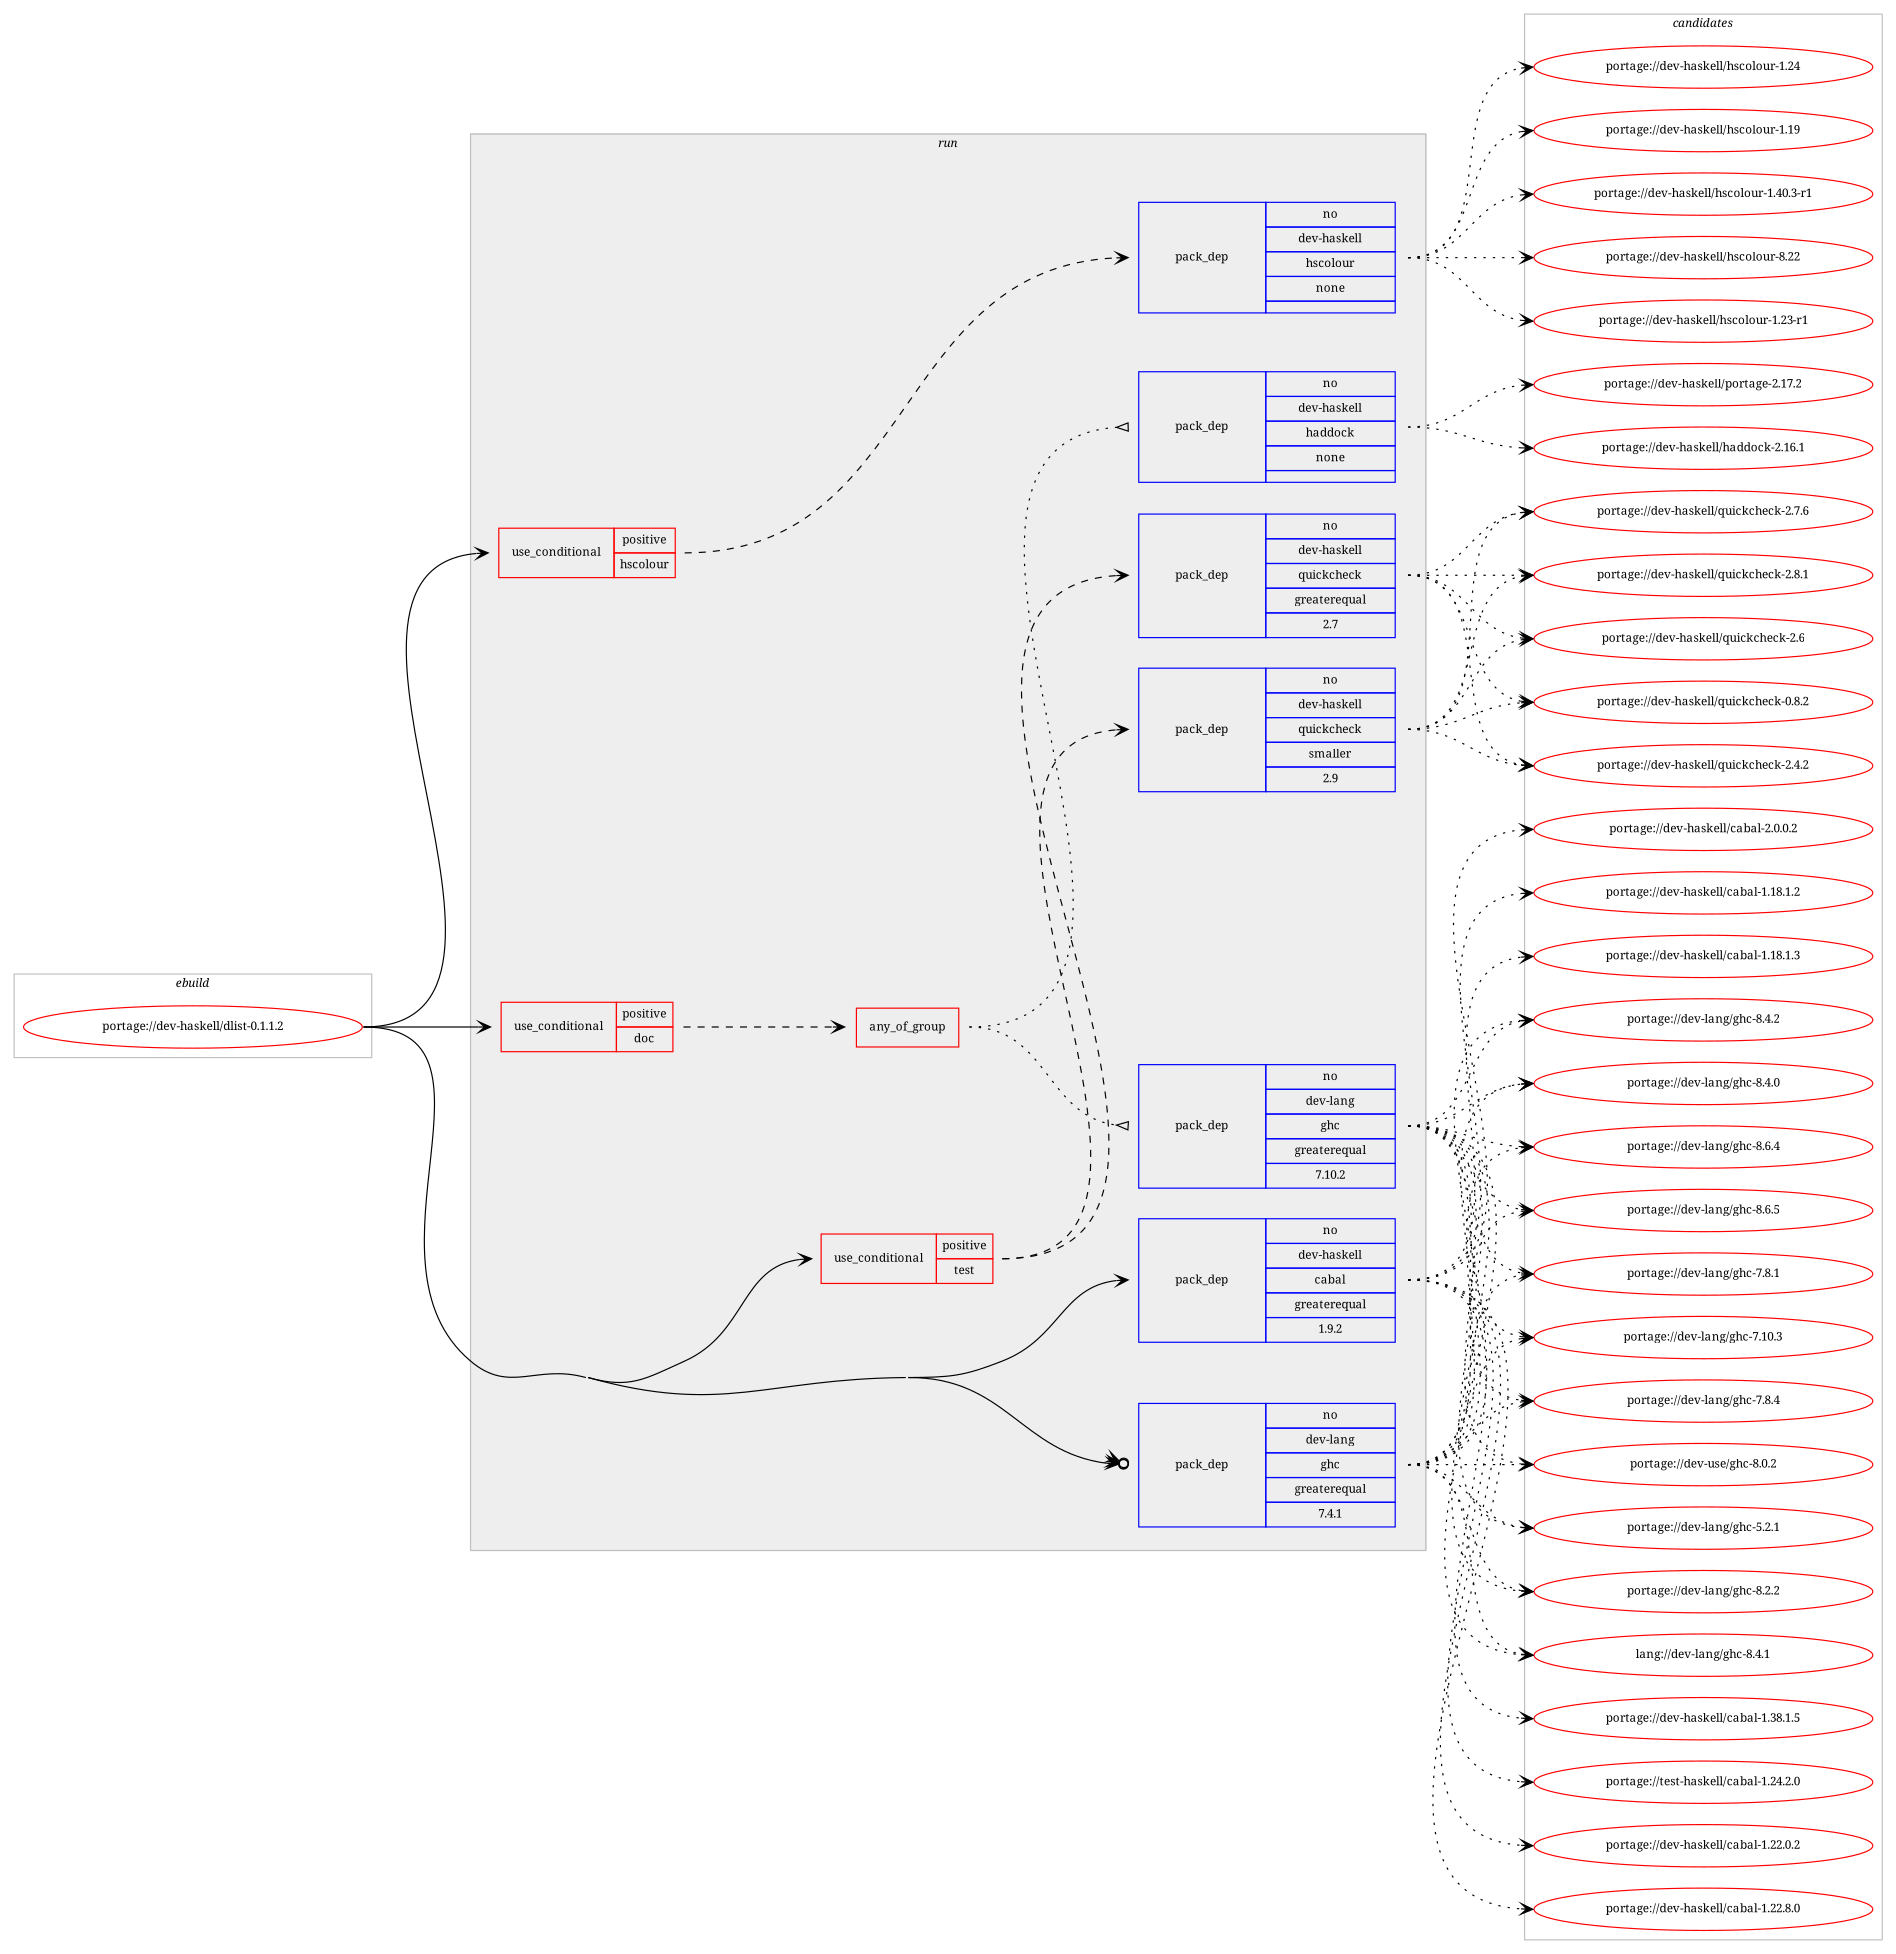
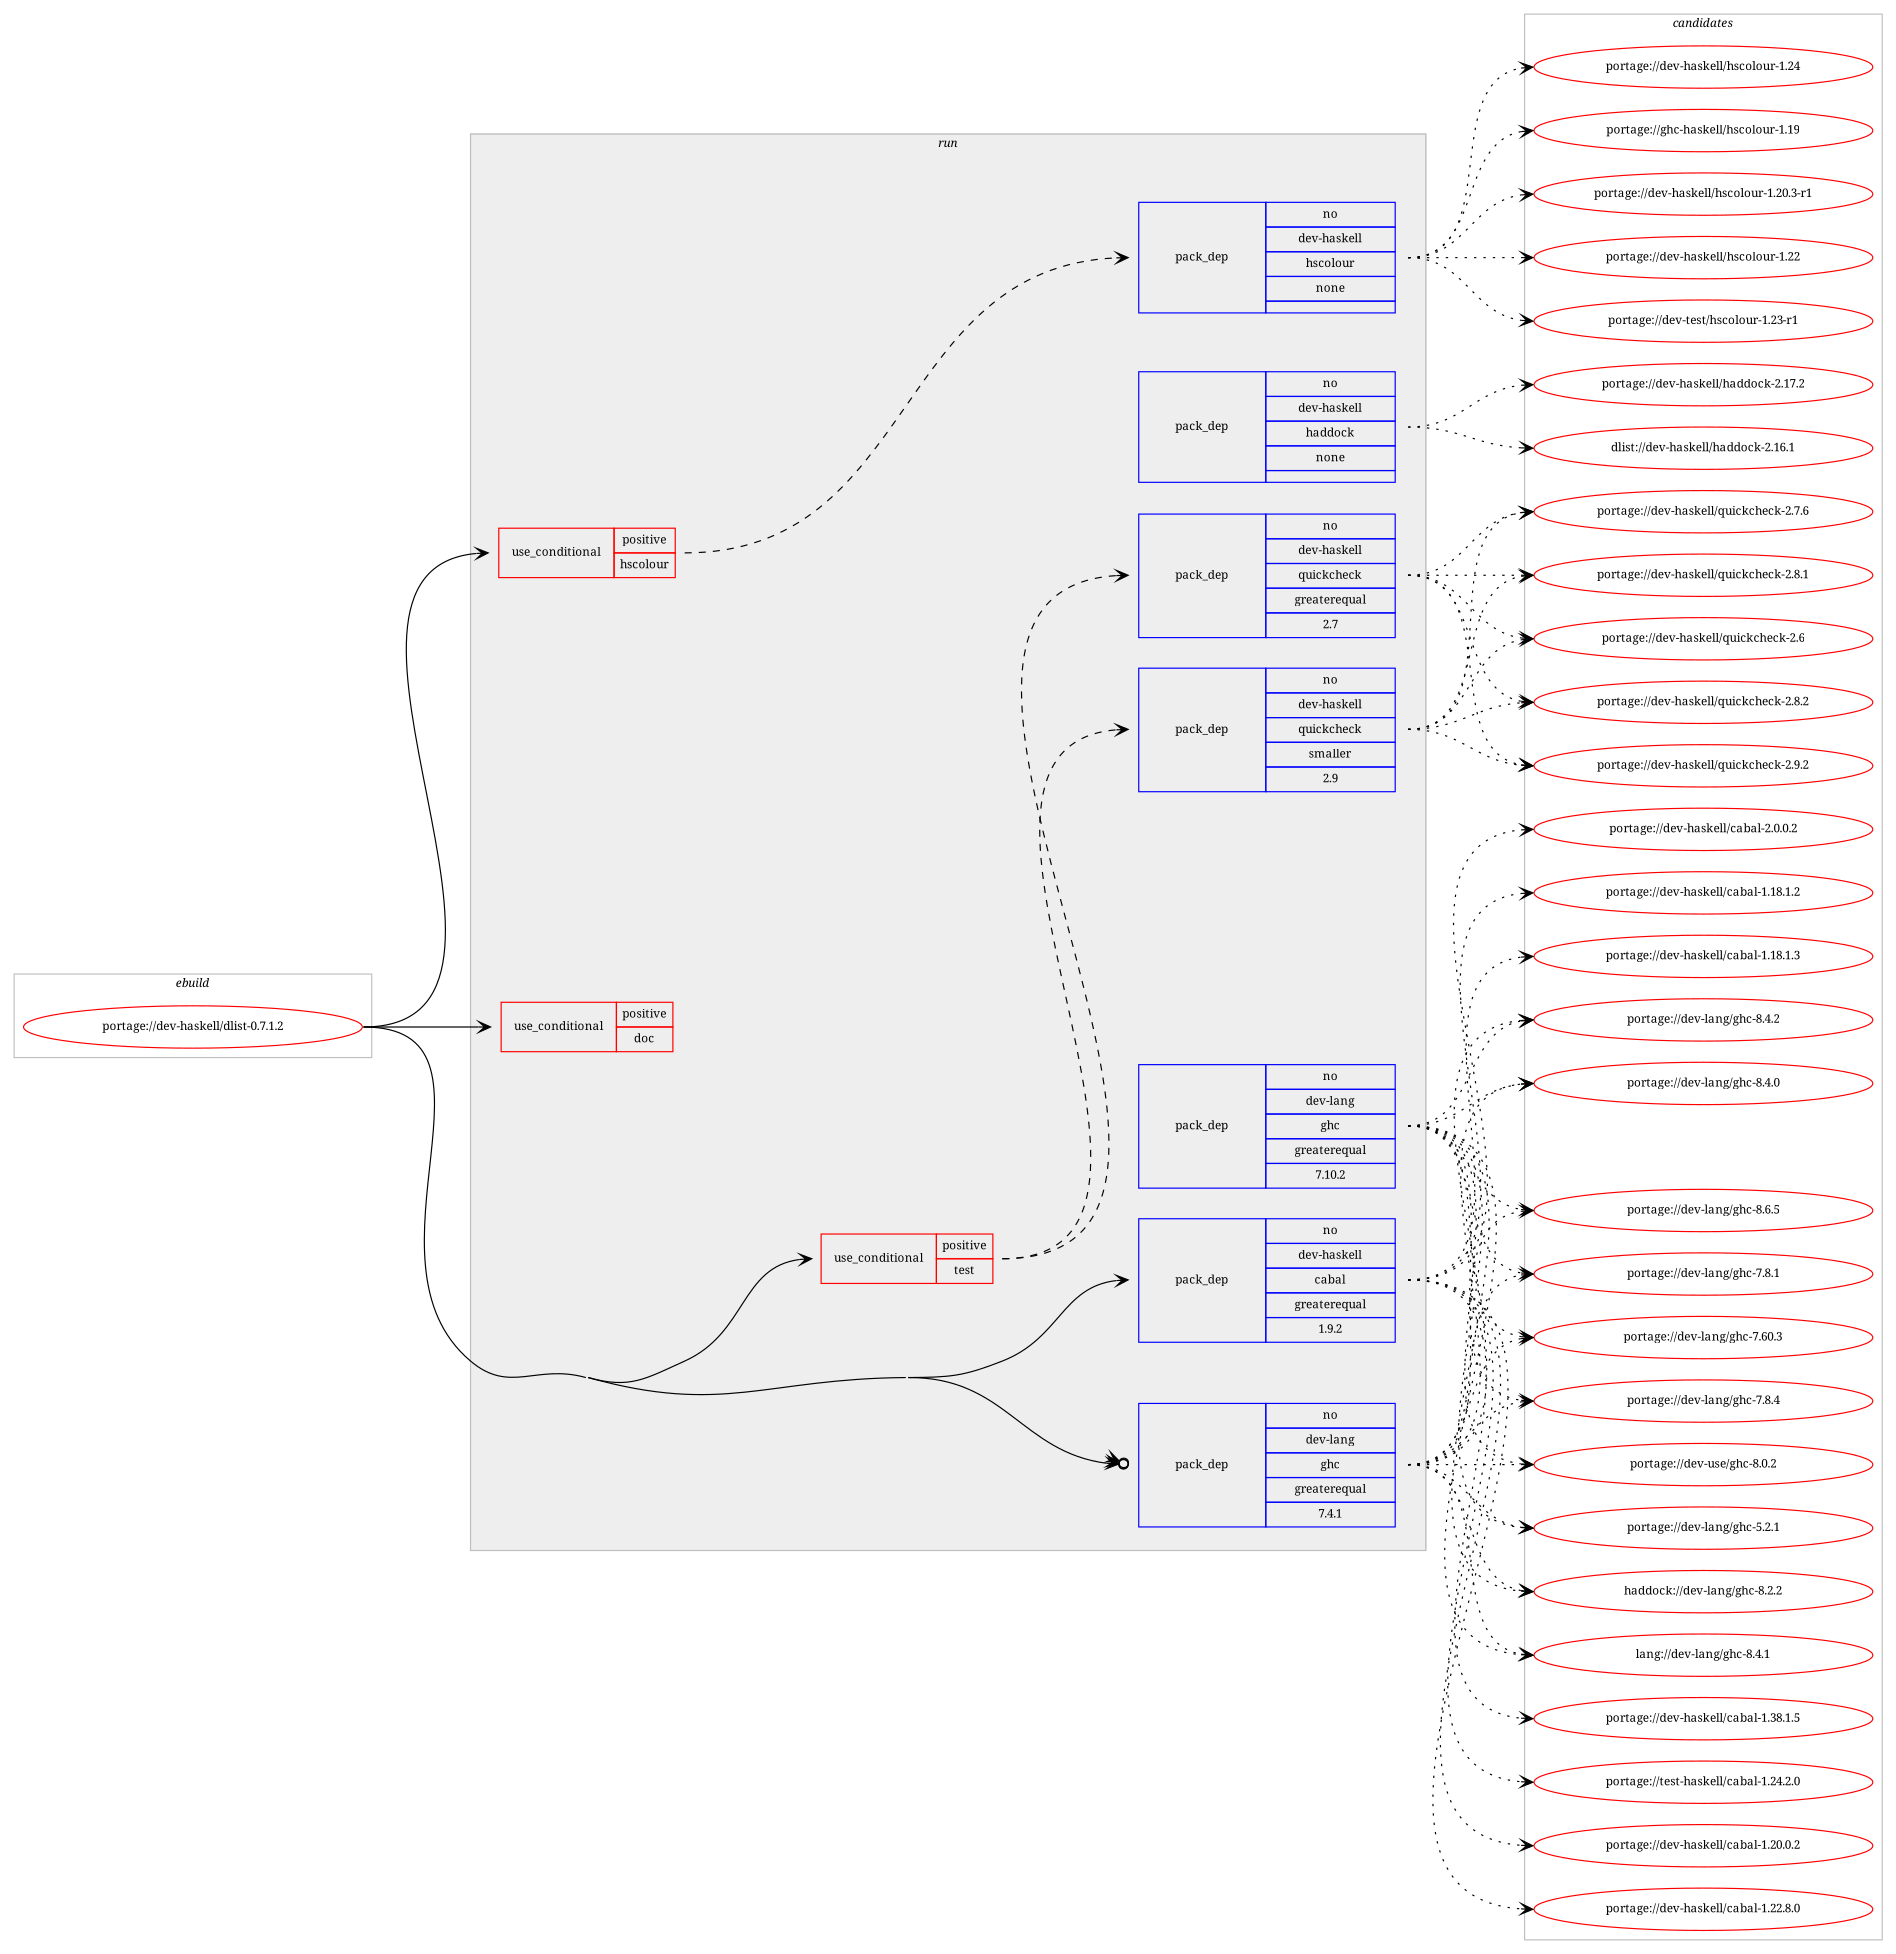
(1703, 131) -> (1703, 131)
(1703, 194) -> (1703, 194)
(1703, 258) -> (1703, 258)
(1703, 321) -> (1703, 321)
(1703, 385) -> (1703, 385)
(1703, 448) -> (1703, 448)
(1703, 702) -> (1703, 702)
(1703, 766) -> (1703, 766)
(193, 1027) -> (193, 1027)
(907, 1027) -> none
(1703, 1147) -> none
(1703, 1338) -> (1703, 1338)
(1703, 1592) -> (1703, 1592)
(1703, 1846) -> (1703, 1846)
